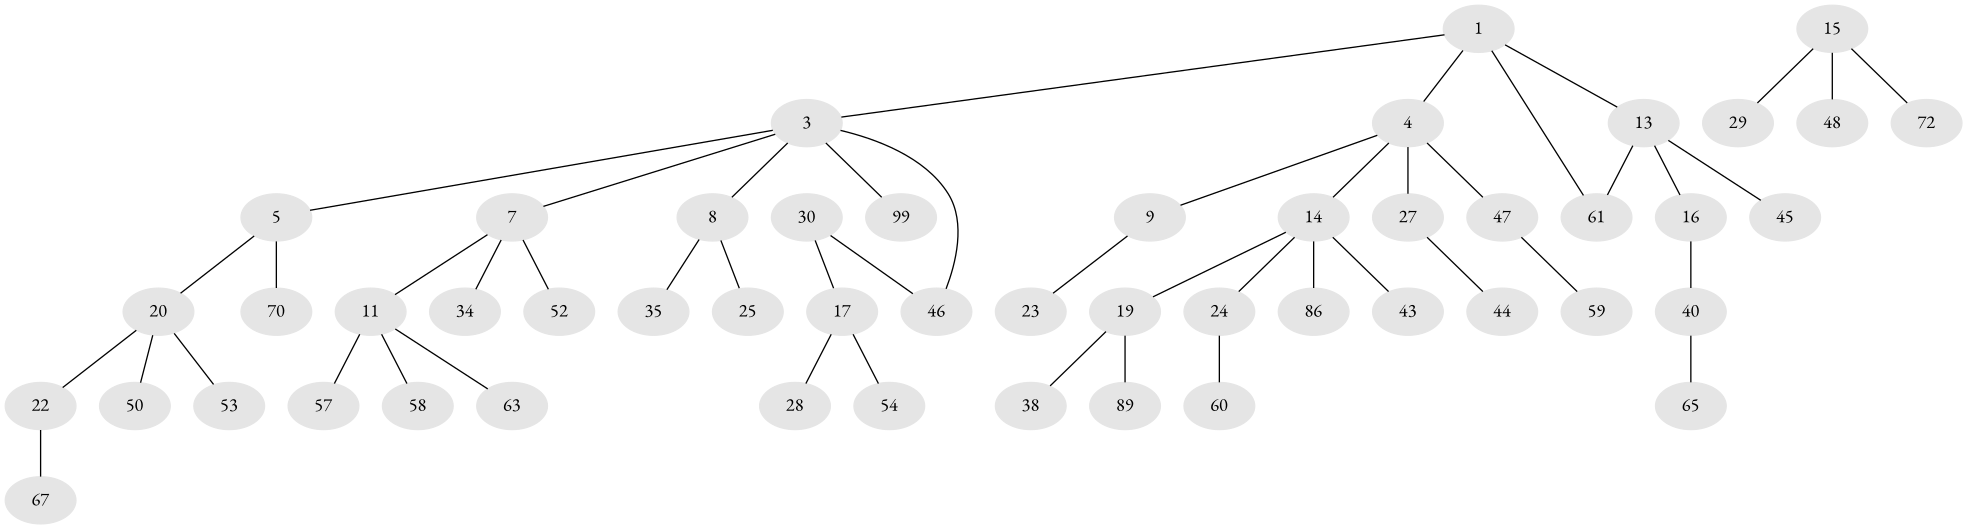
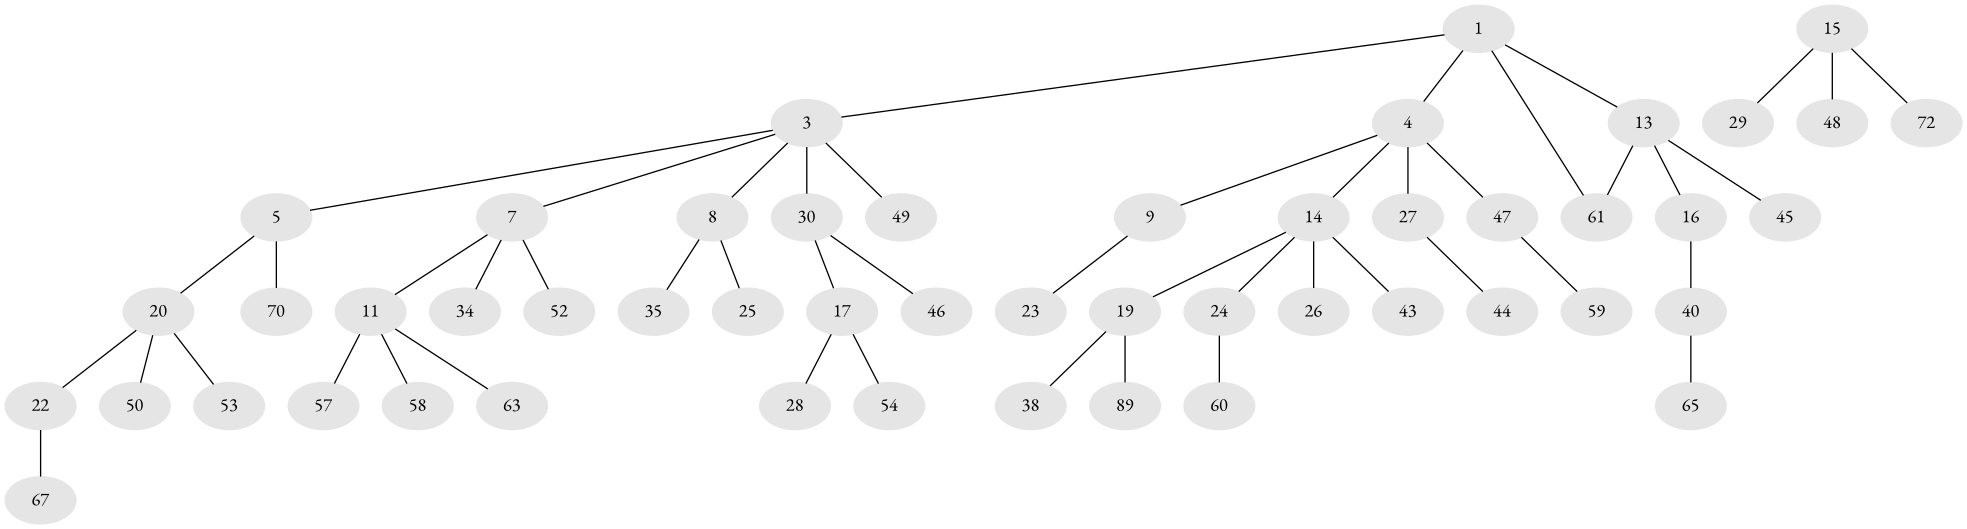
(939, 182) -> (807, 170)
(901, 217) -> (901, 217)
(1314, 312) -> (1314, 312)
